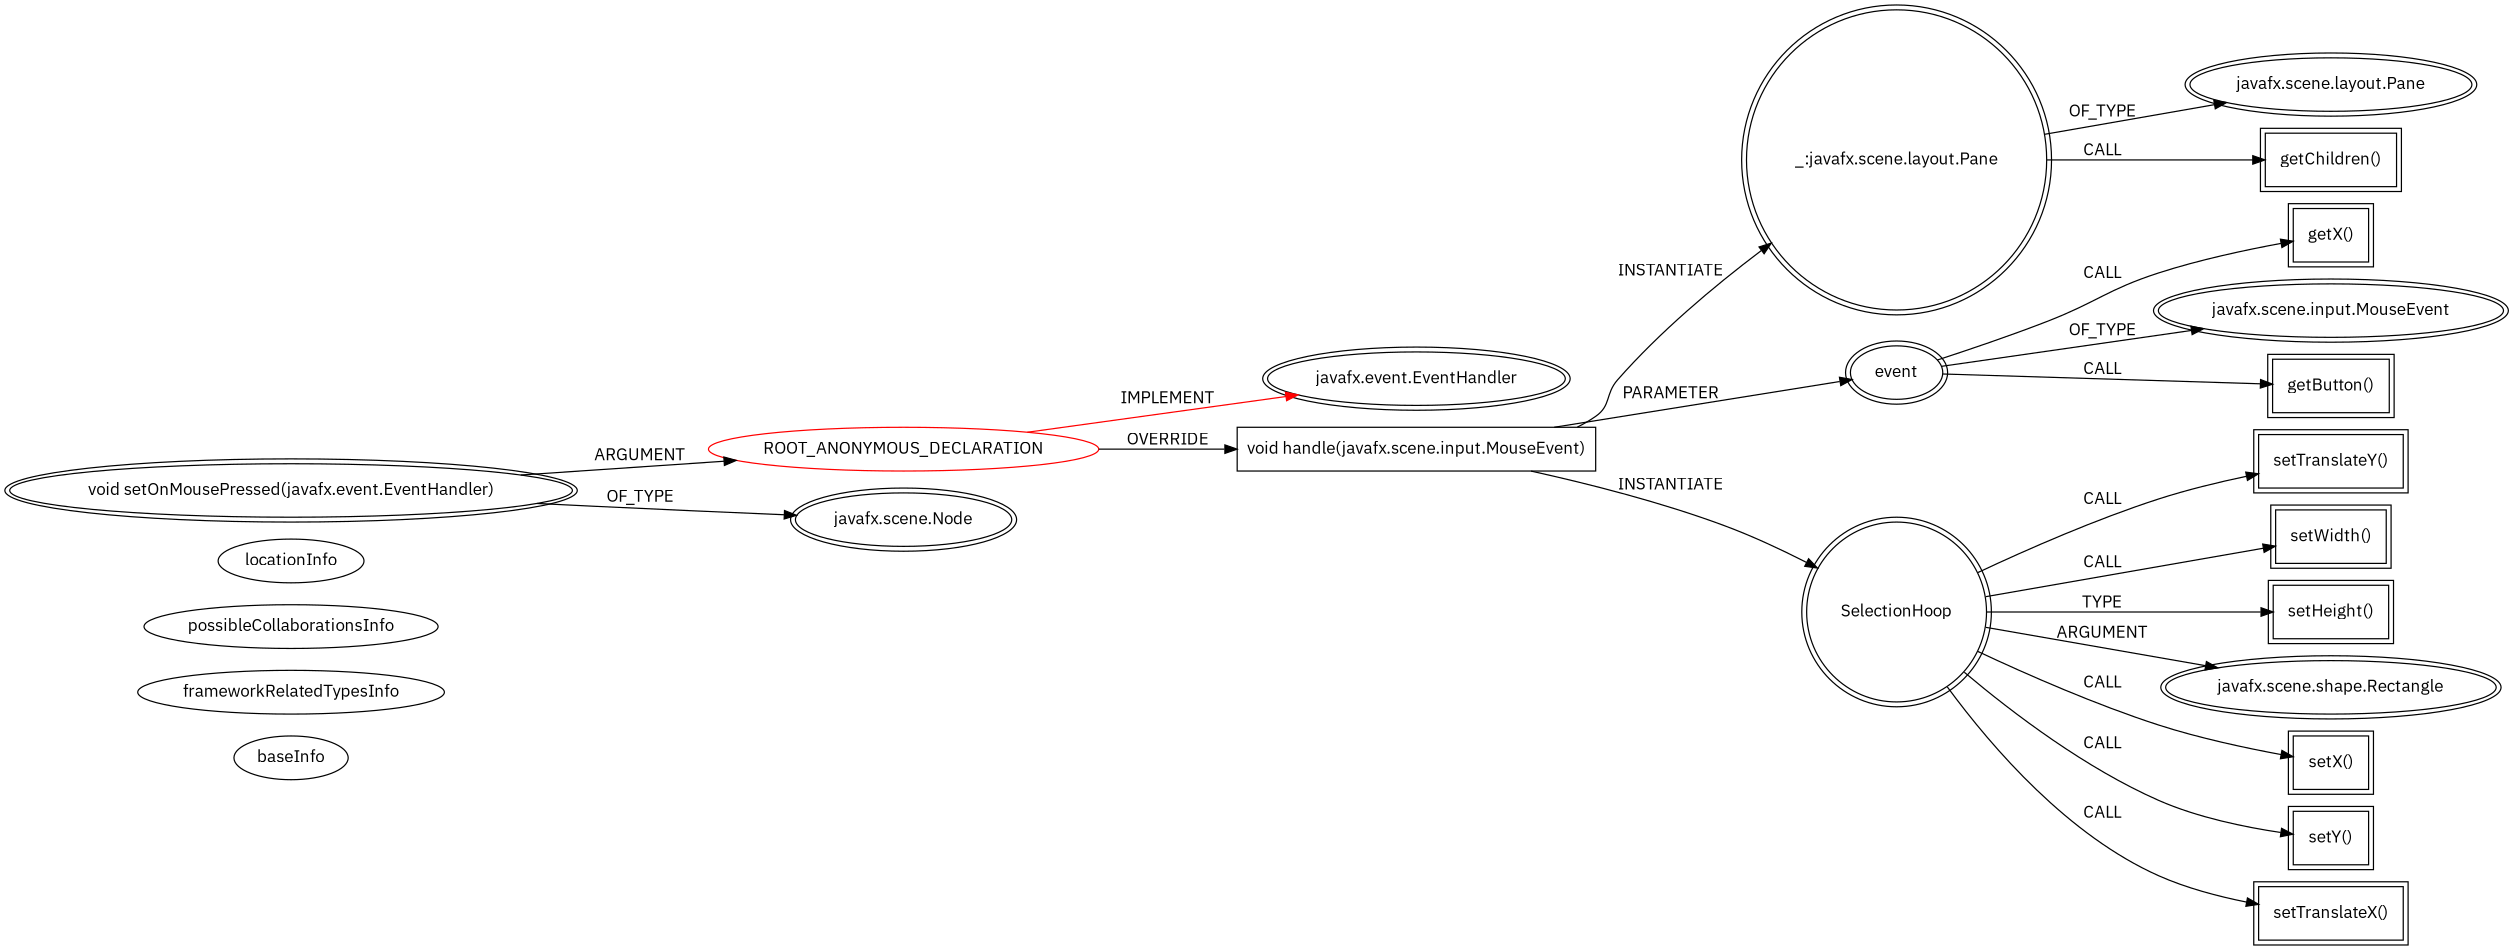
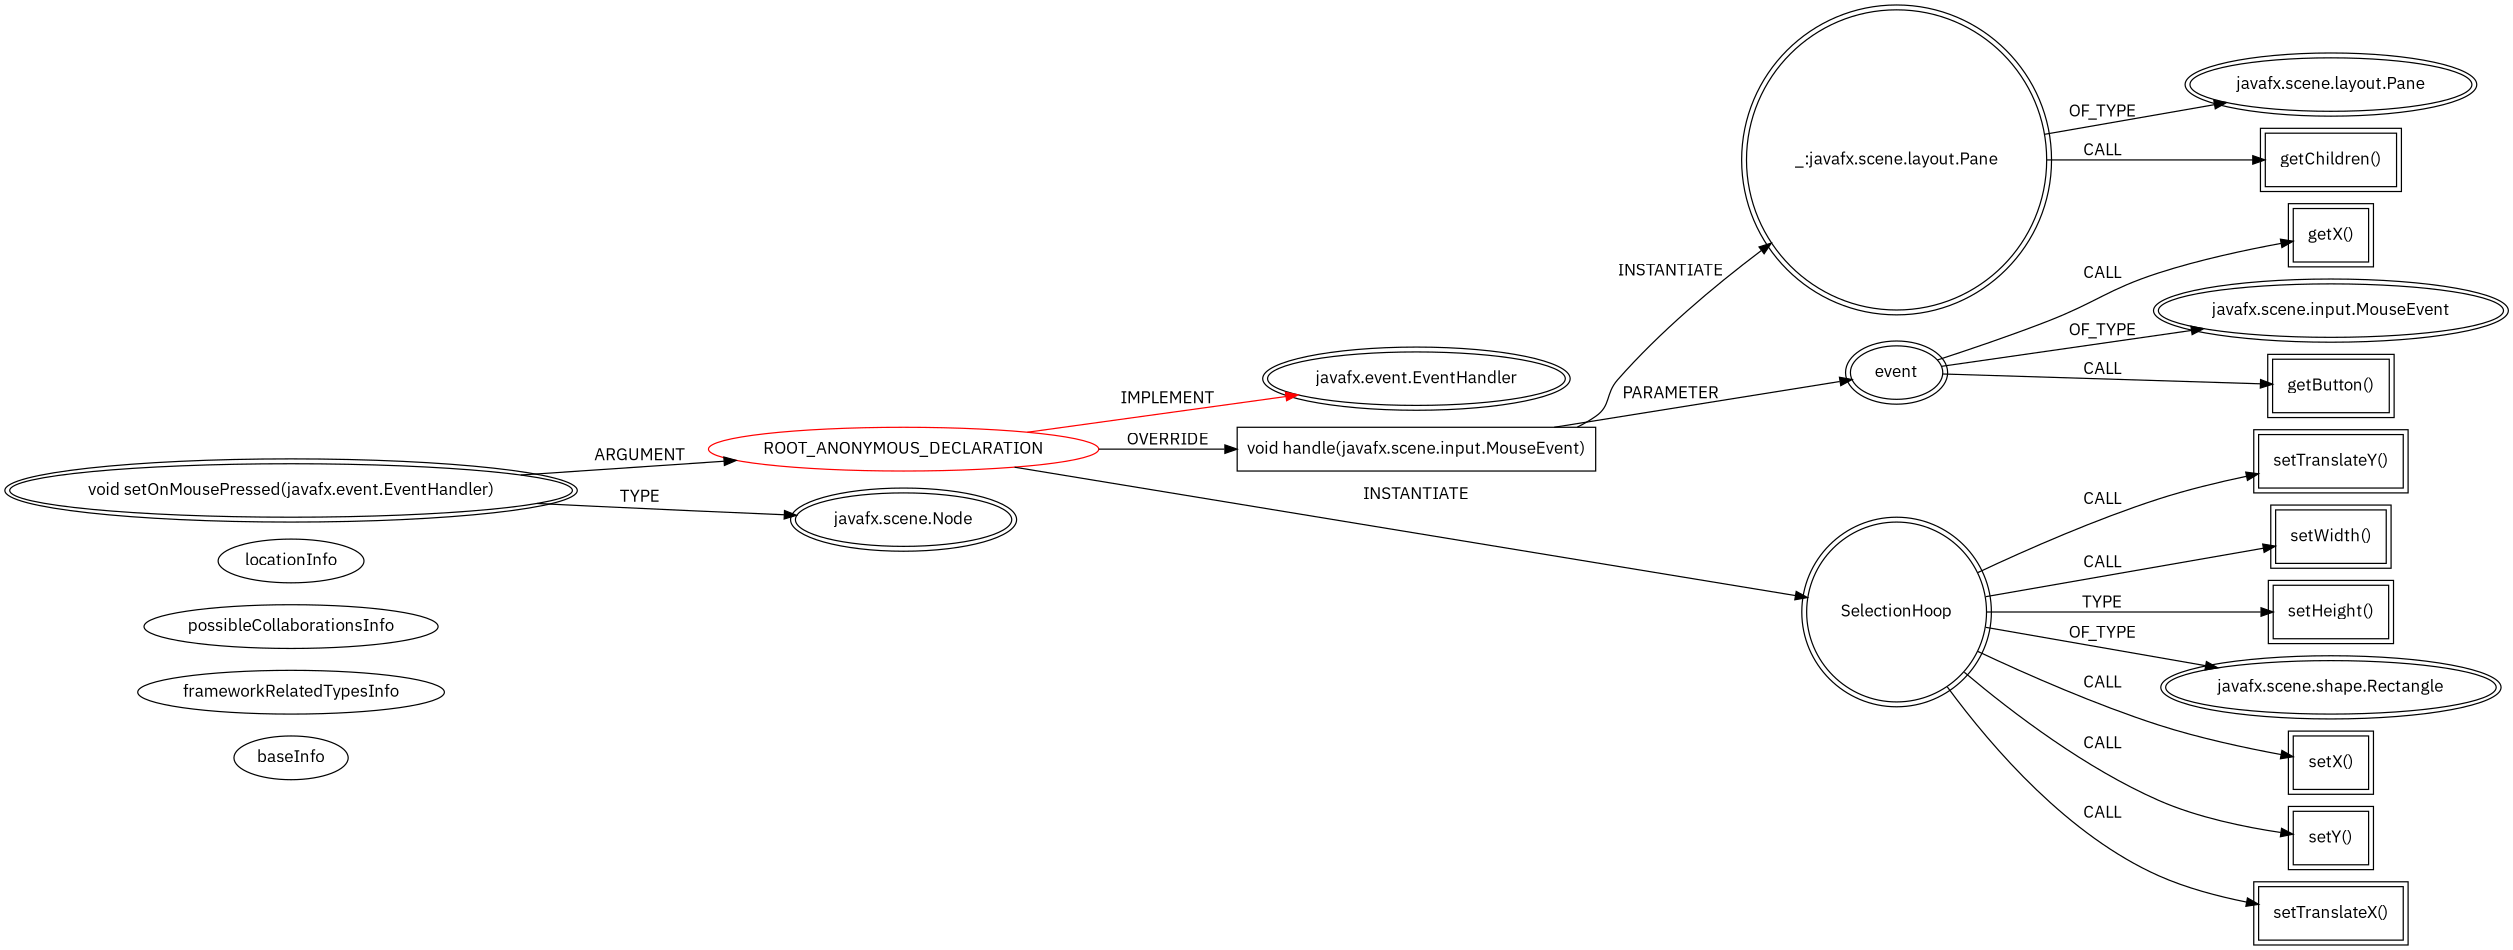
(640, 497) -> (640, 497)
(1672, 508) -> (1405, 531)
(2103, 633) -> (2103, 633)
